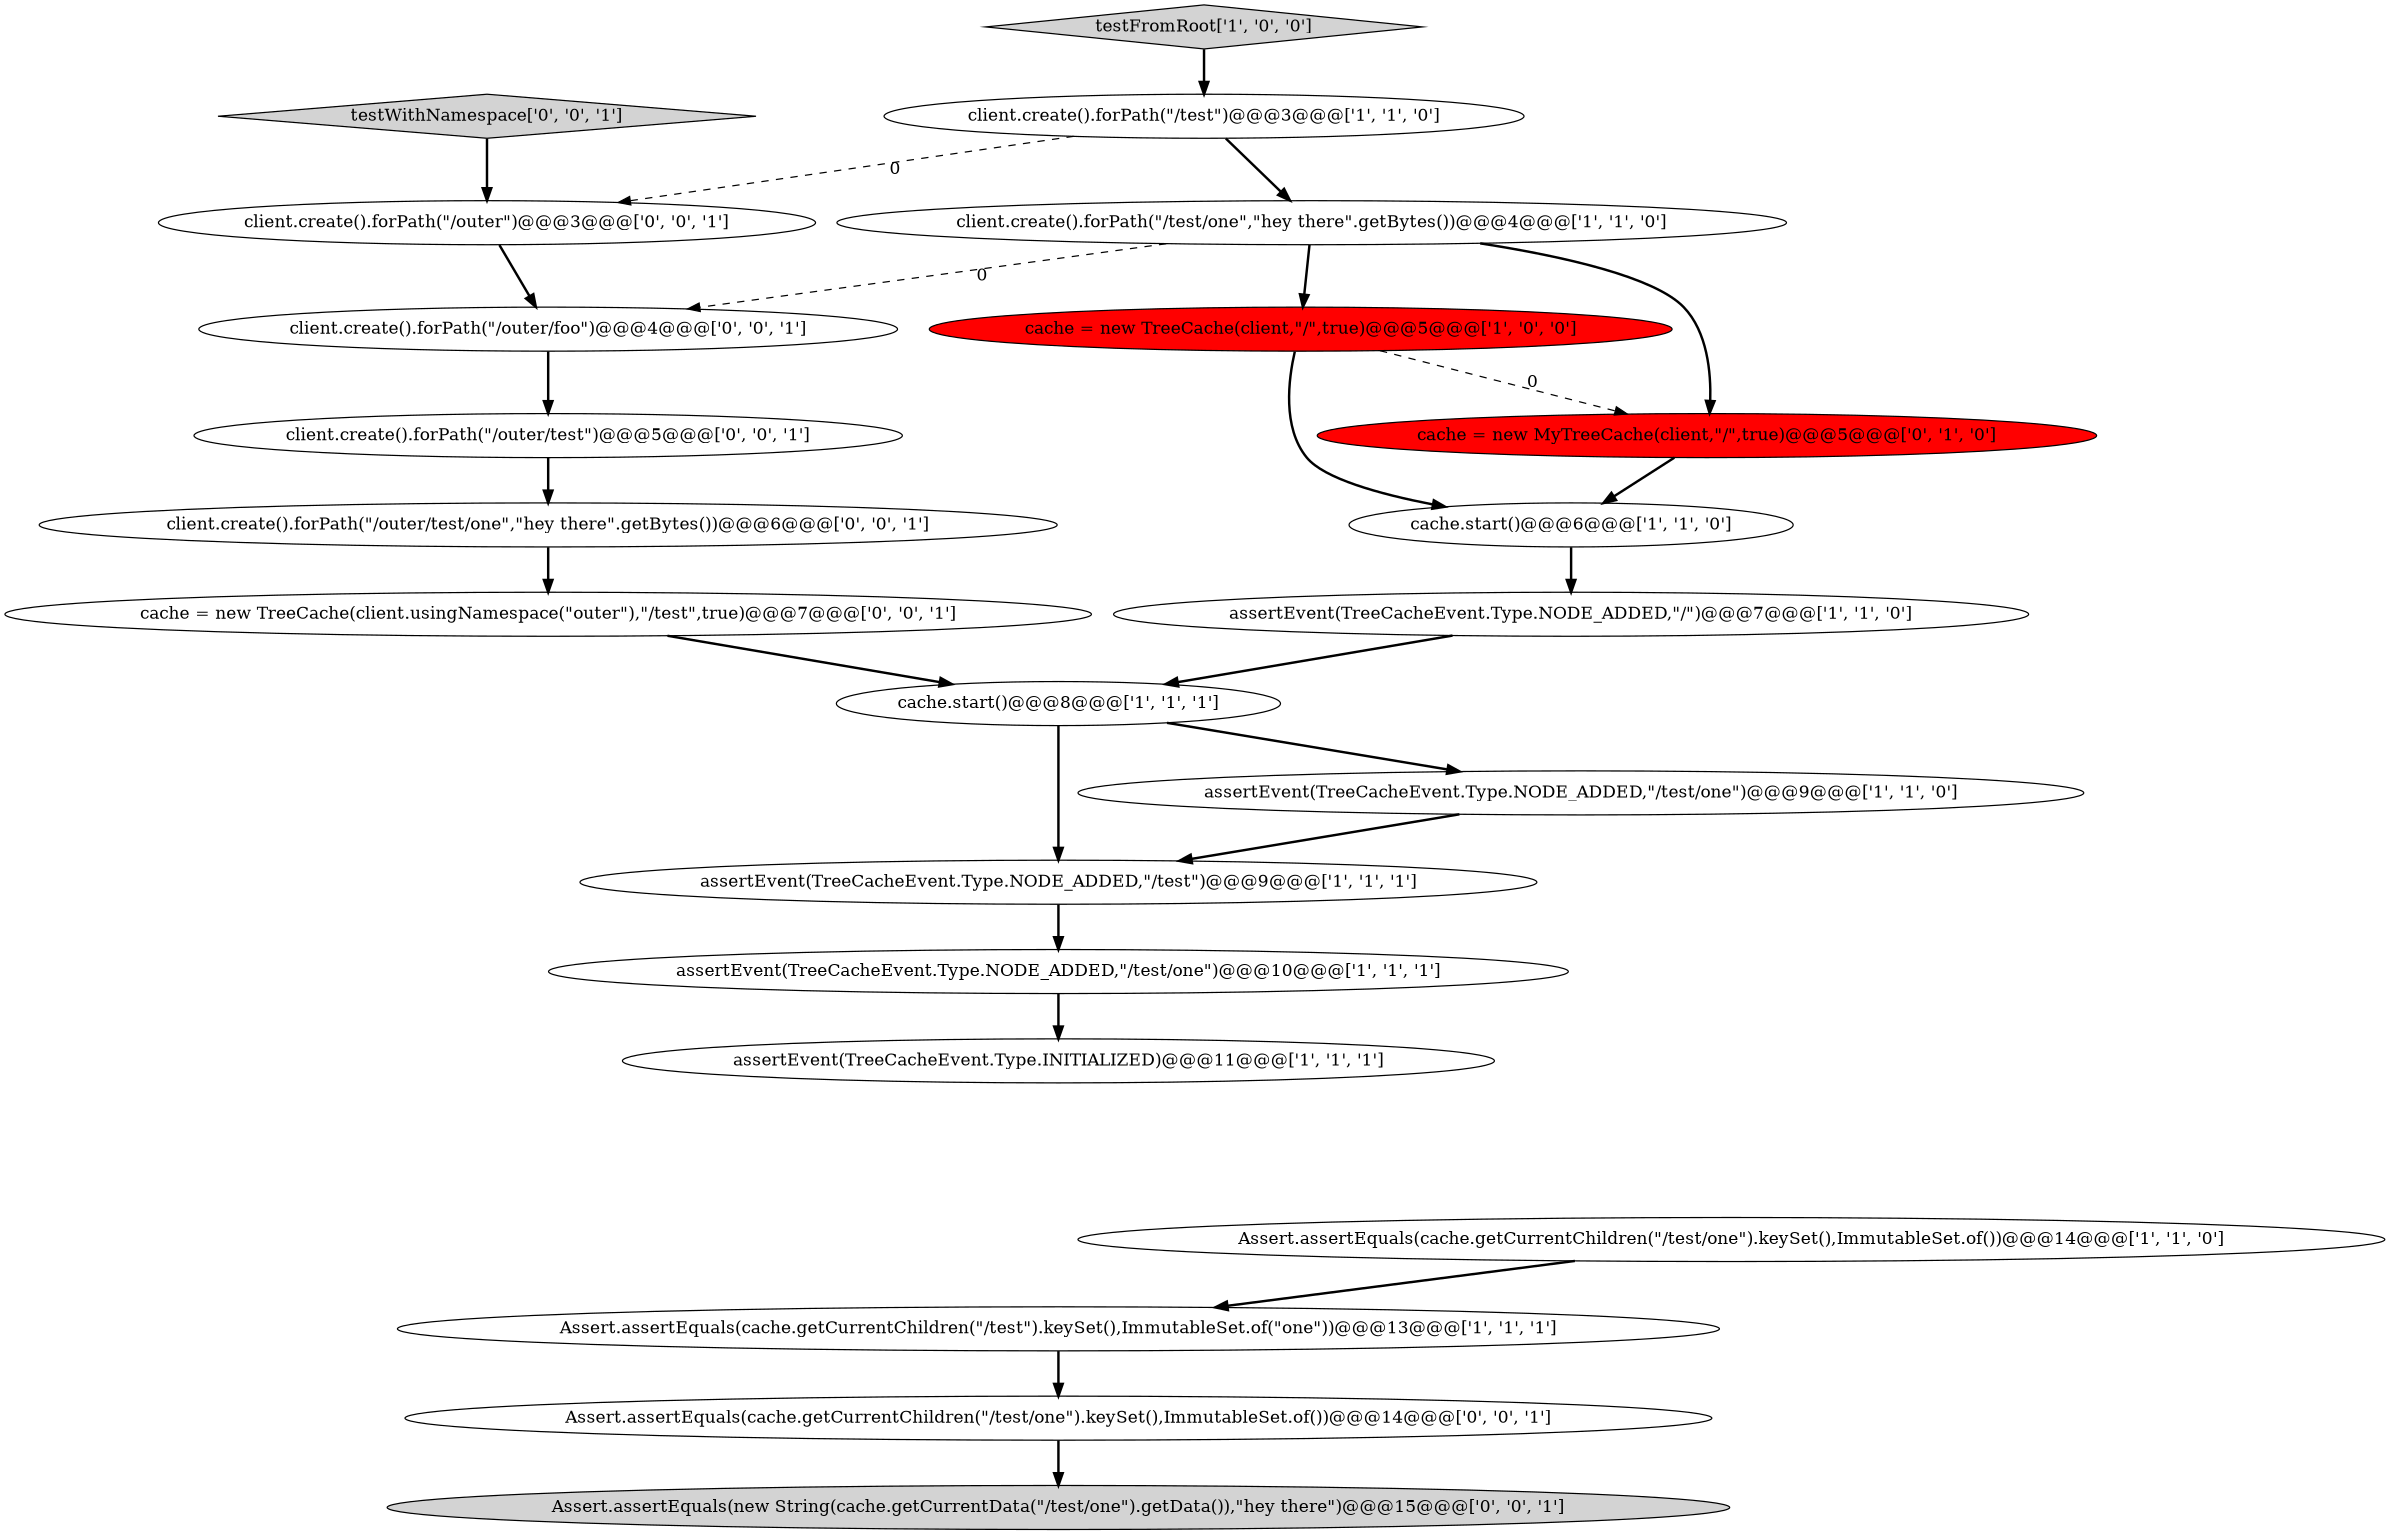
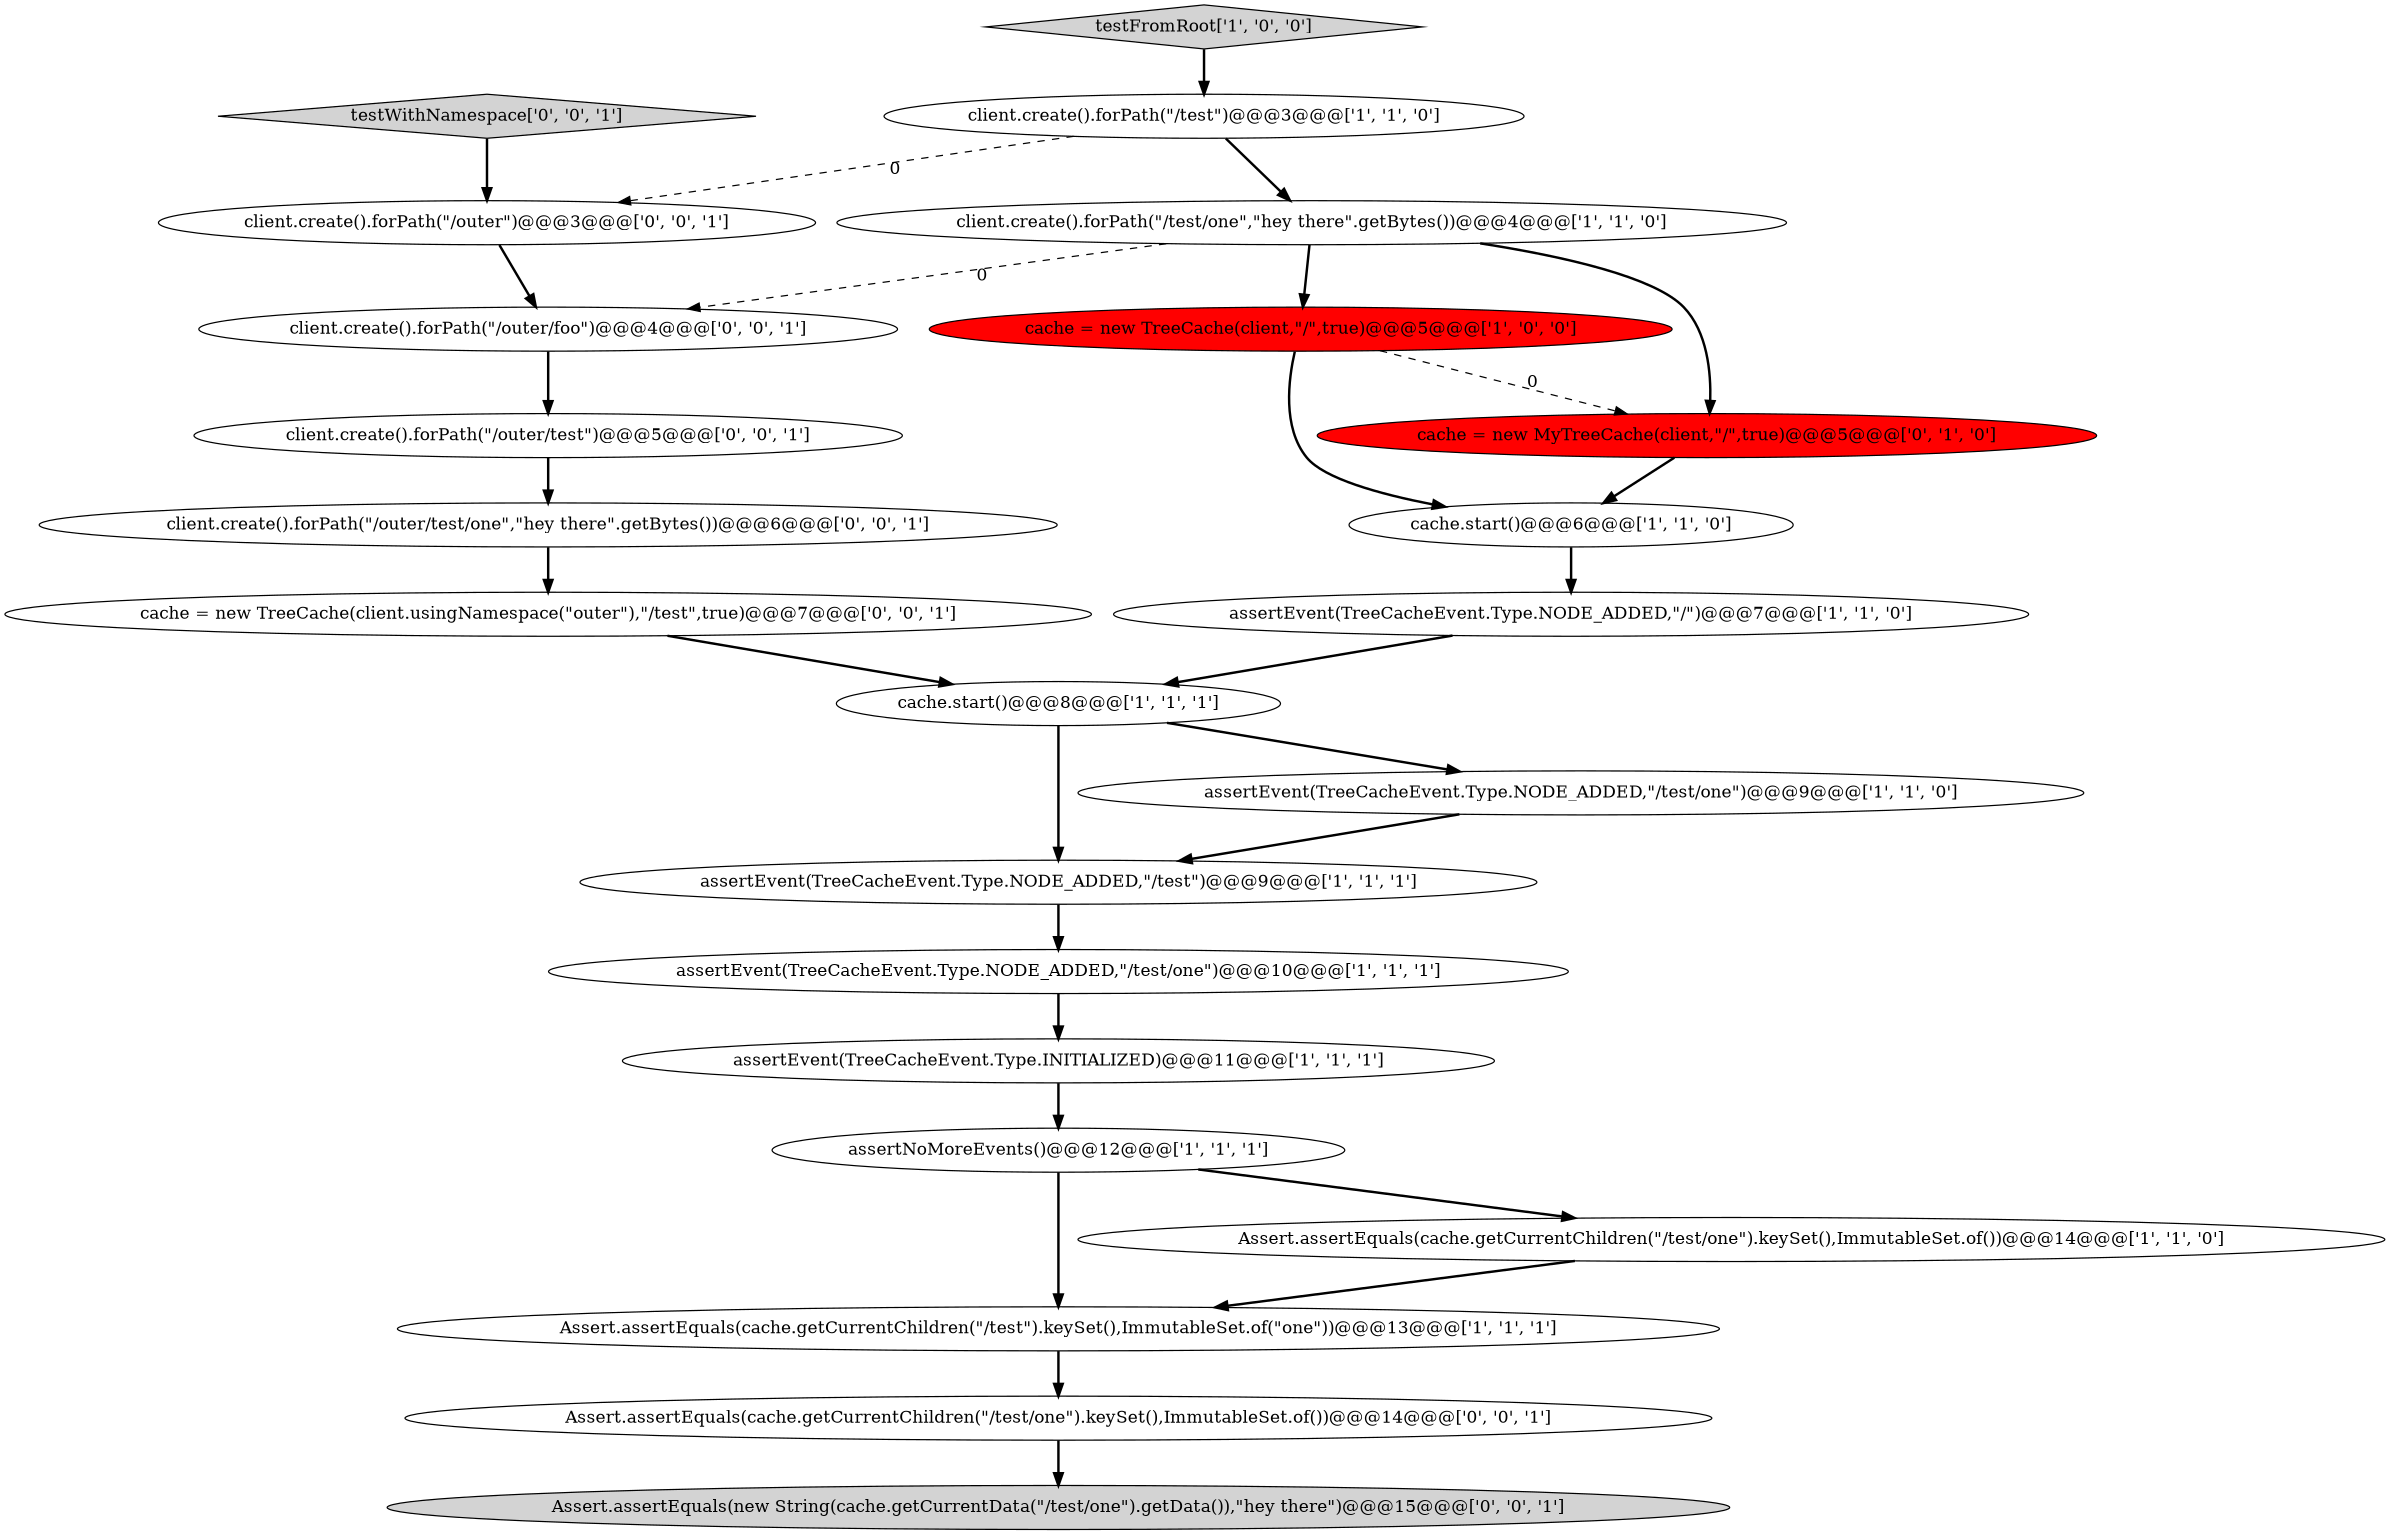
none -> (1058, 1150)
